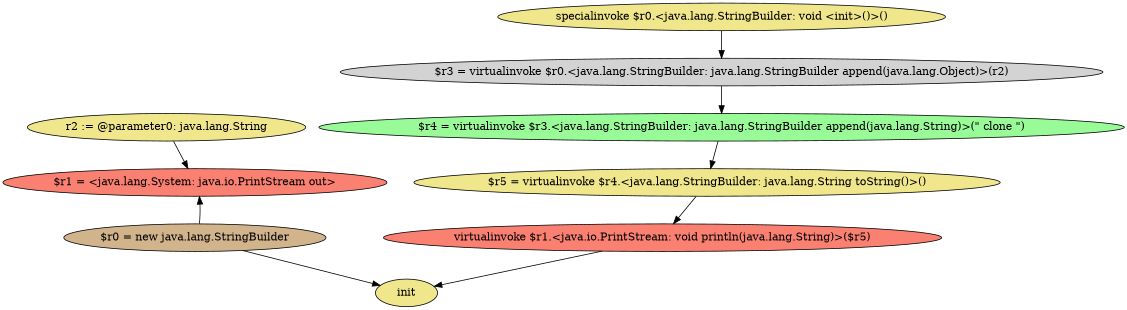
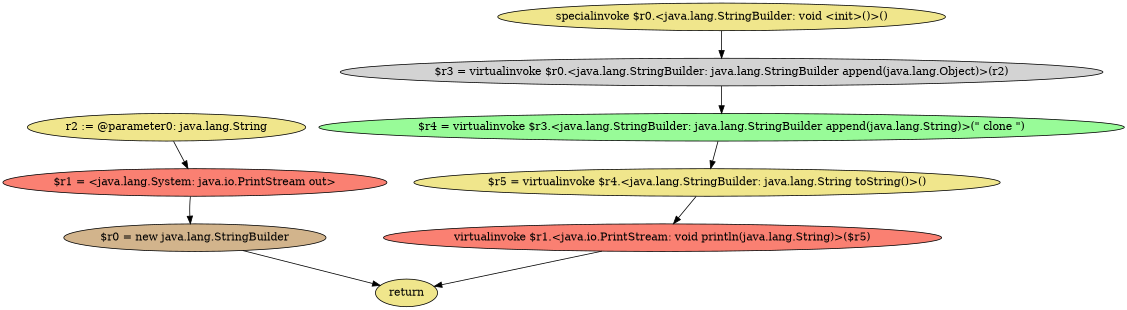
(200, 214) -> (190, 206)
(407, 293) -> (407, 293)
